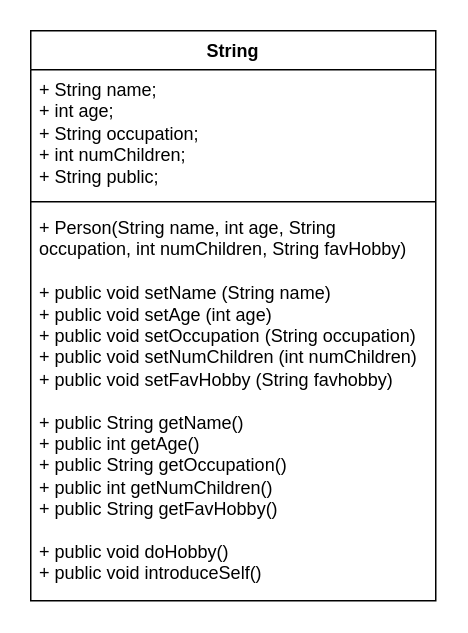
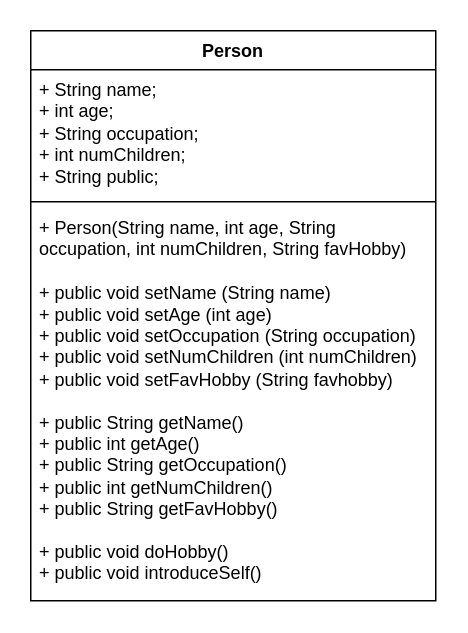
(233, 52) -> (233, 52)
